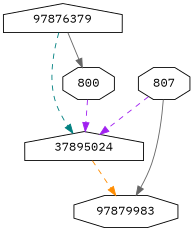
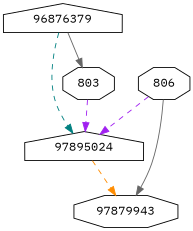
(63, 20) -> (63, 20)
(89, 84) -> (89, 84)
(164, 84) -> (164, 84)
(84, 148) -> (84, 148)
(126, 212) -> (126, 212)
